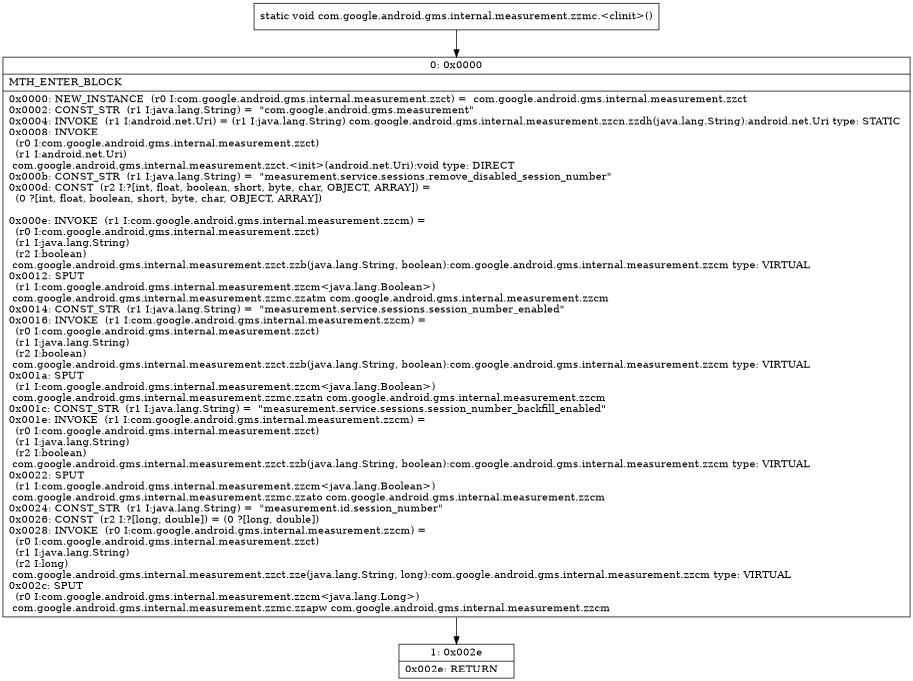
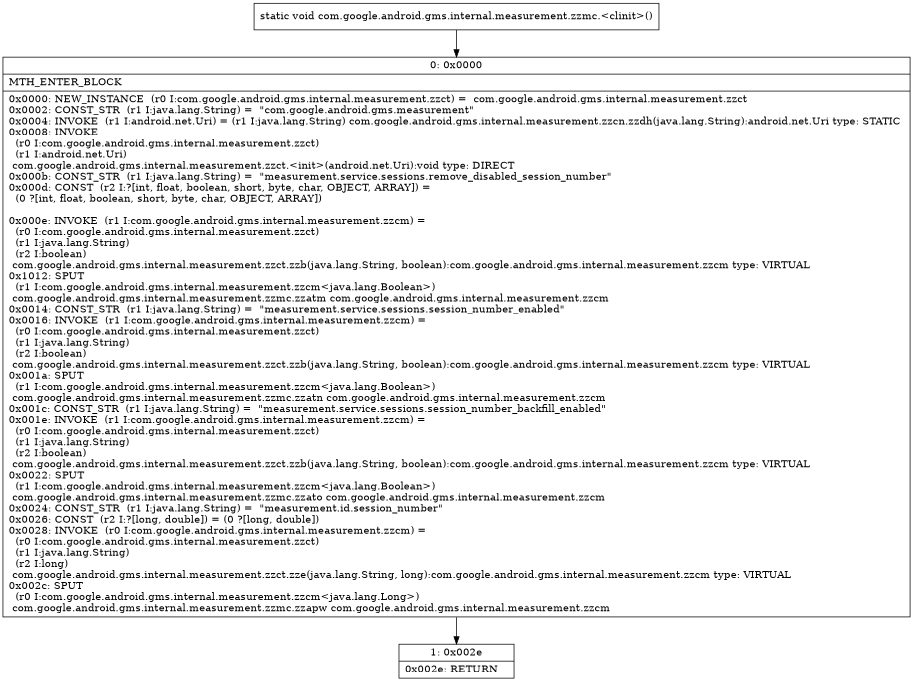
(50, 276) -> (50, 276)
